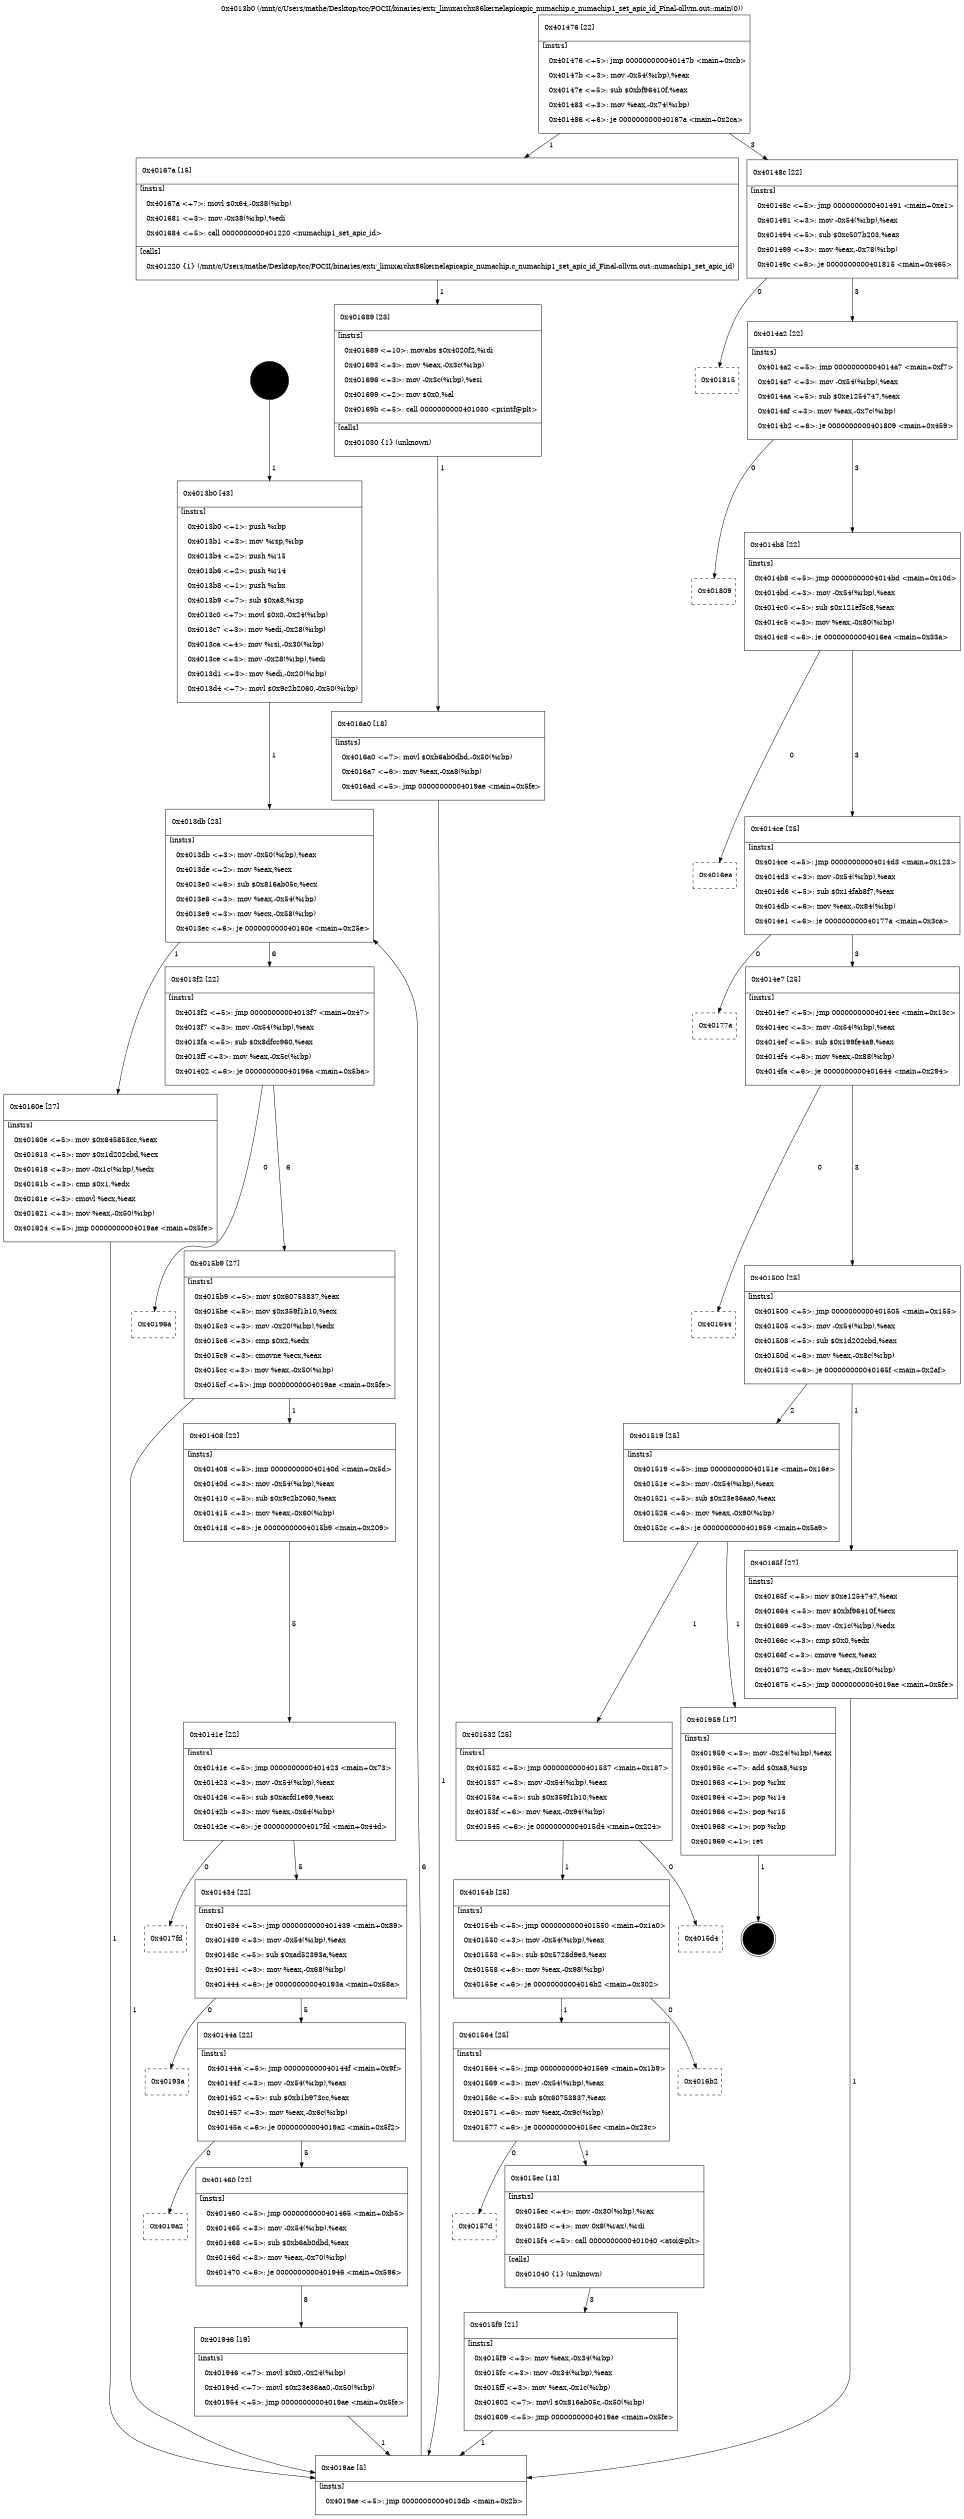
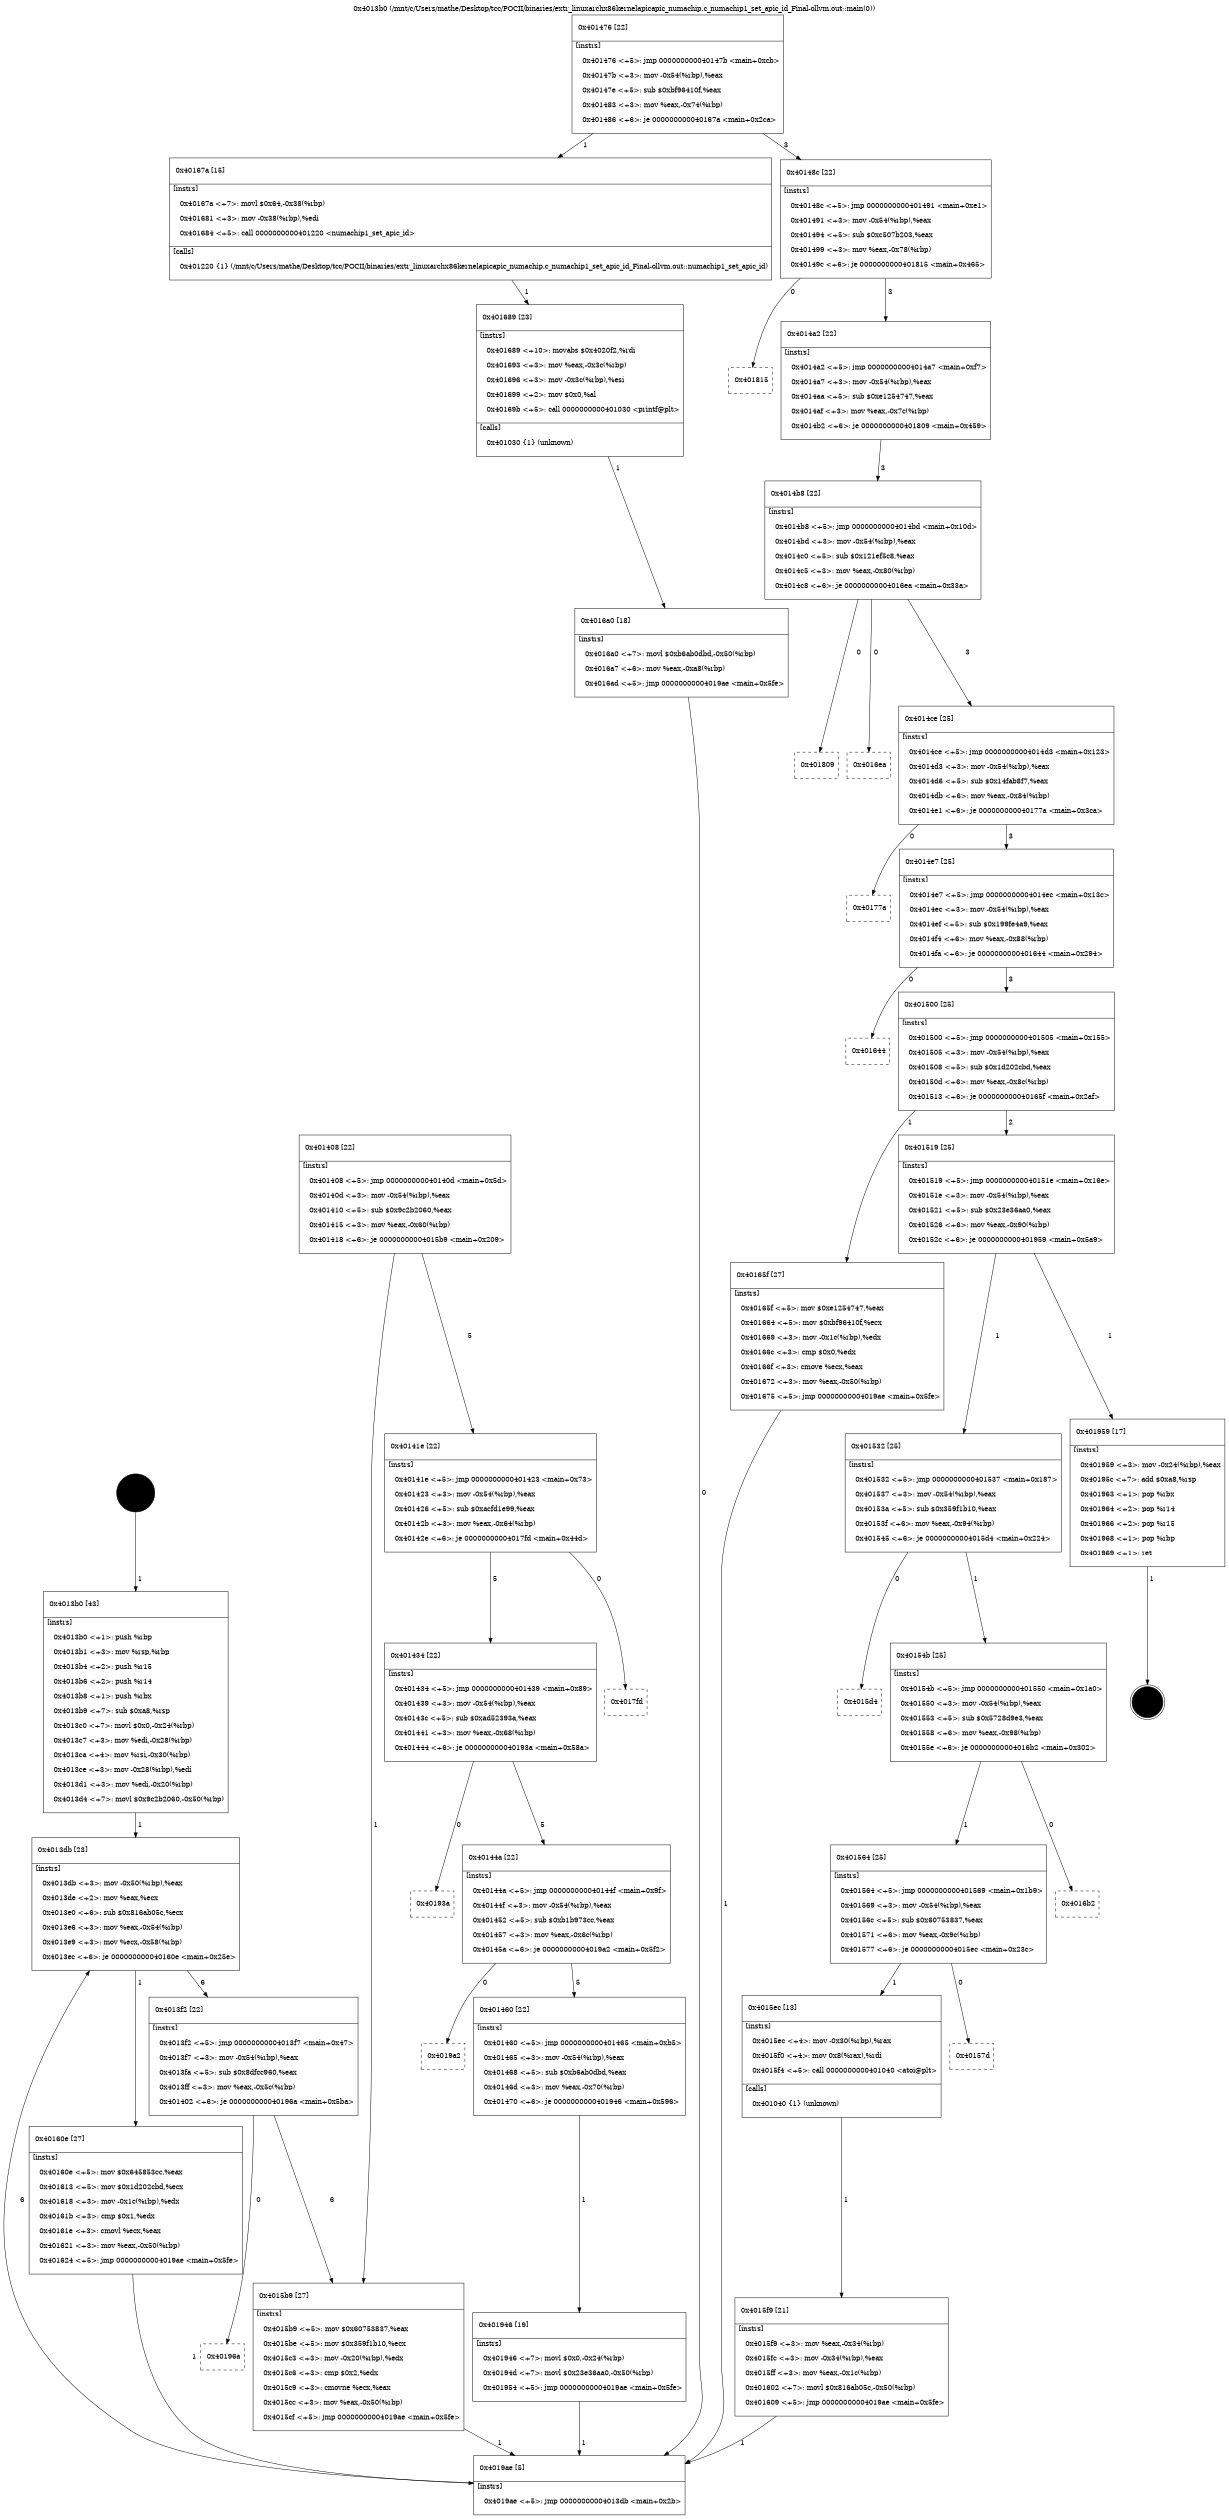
(731, 501) -> (839, 673)
(290, 1409) -> (371, 1765)
(442, 1781) -> (703, 1493)
(305, 2300) -> (583, 2200)
(591, 2300) -> (845, 2200)
